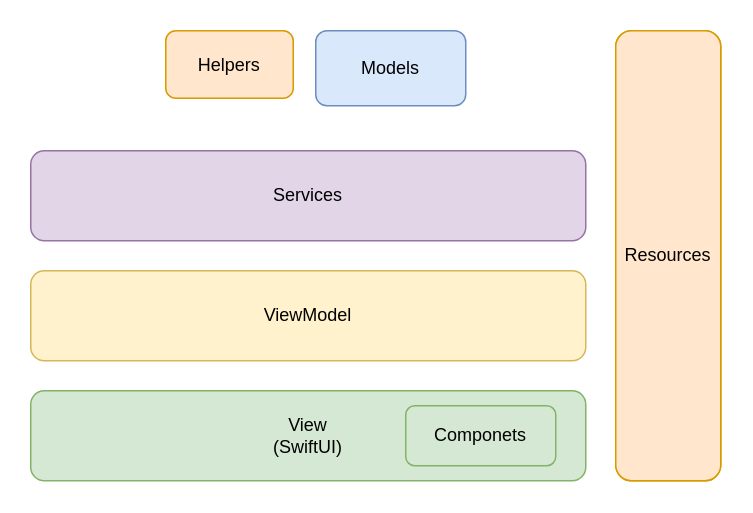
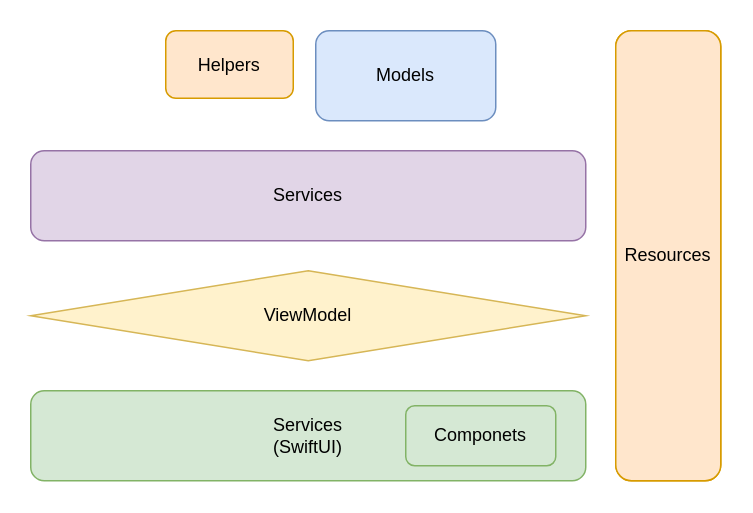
(391, 68) -> (406, 76)
(308, 316) -> (308, 316)
(308, 436) -> (308, 436)
